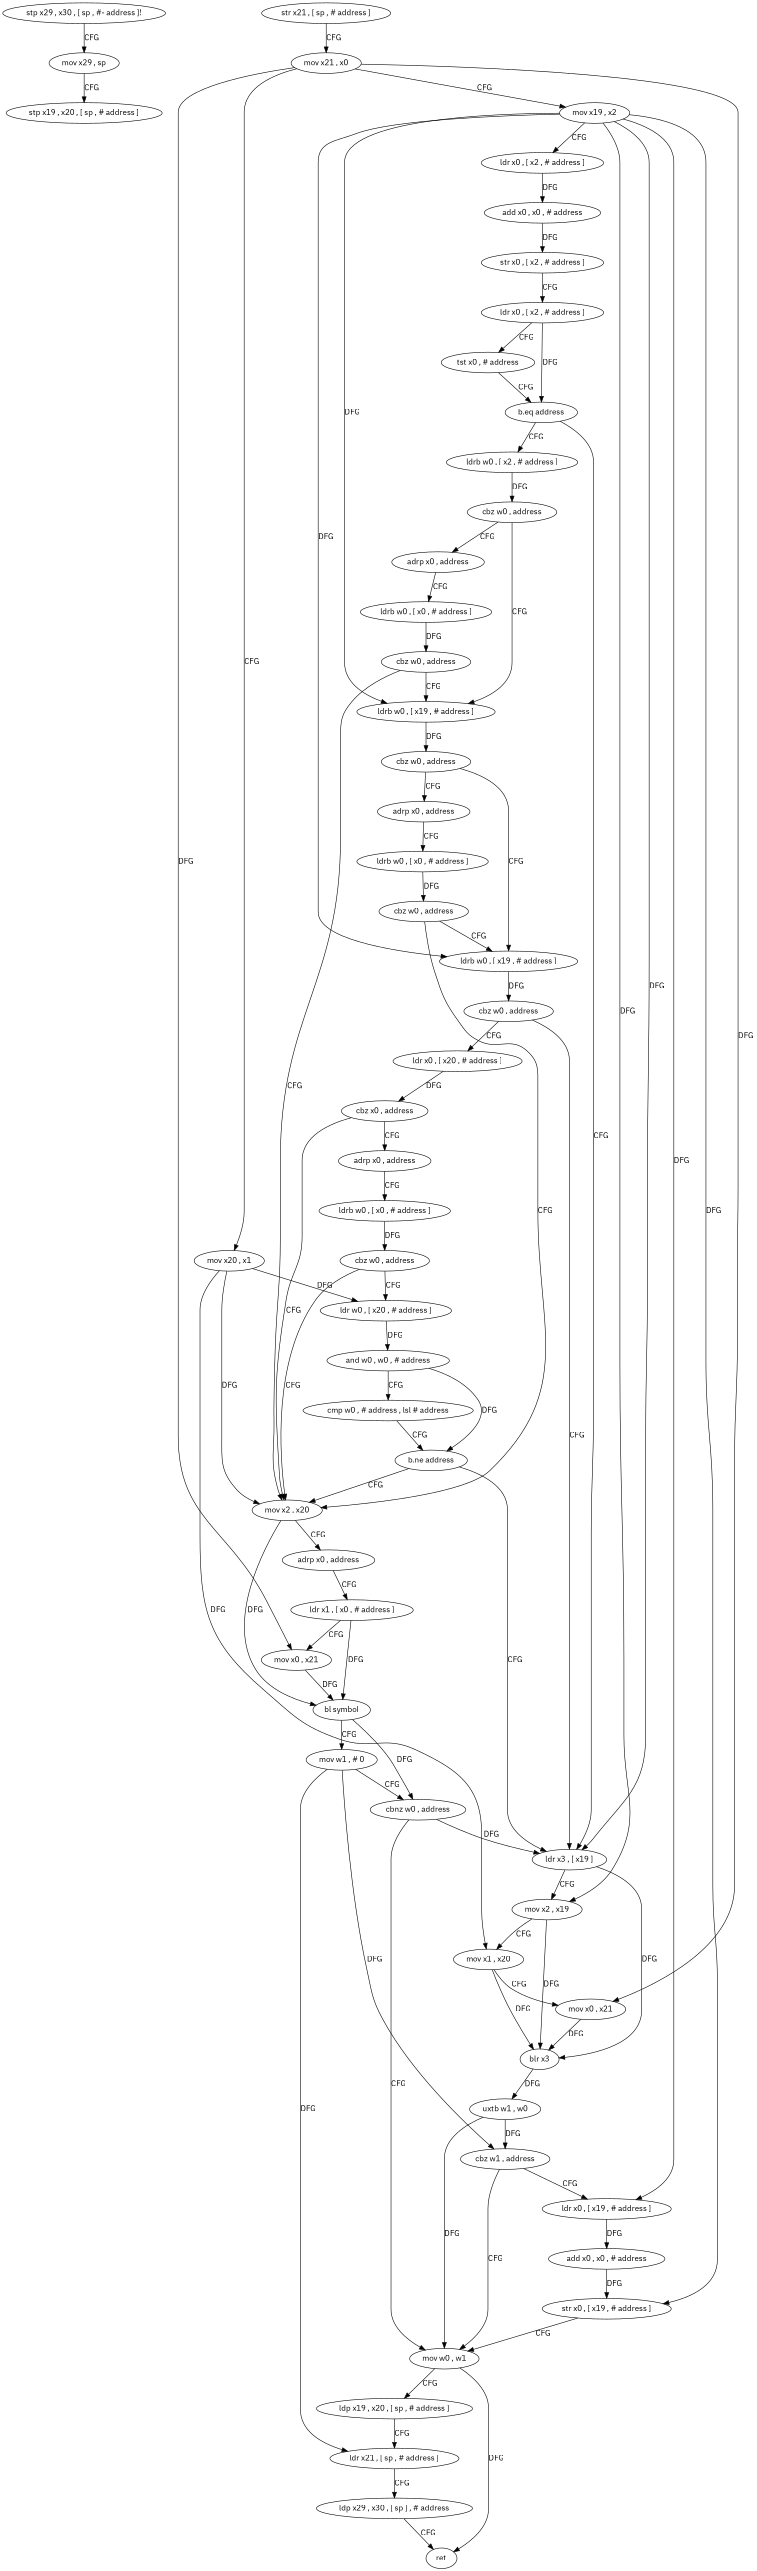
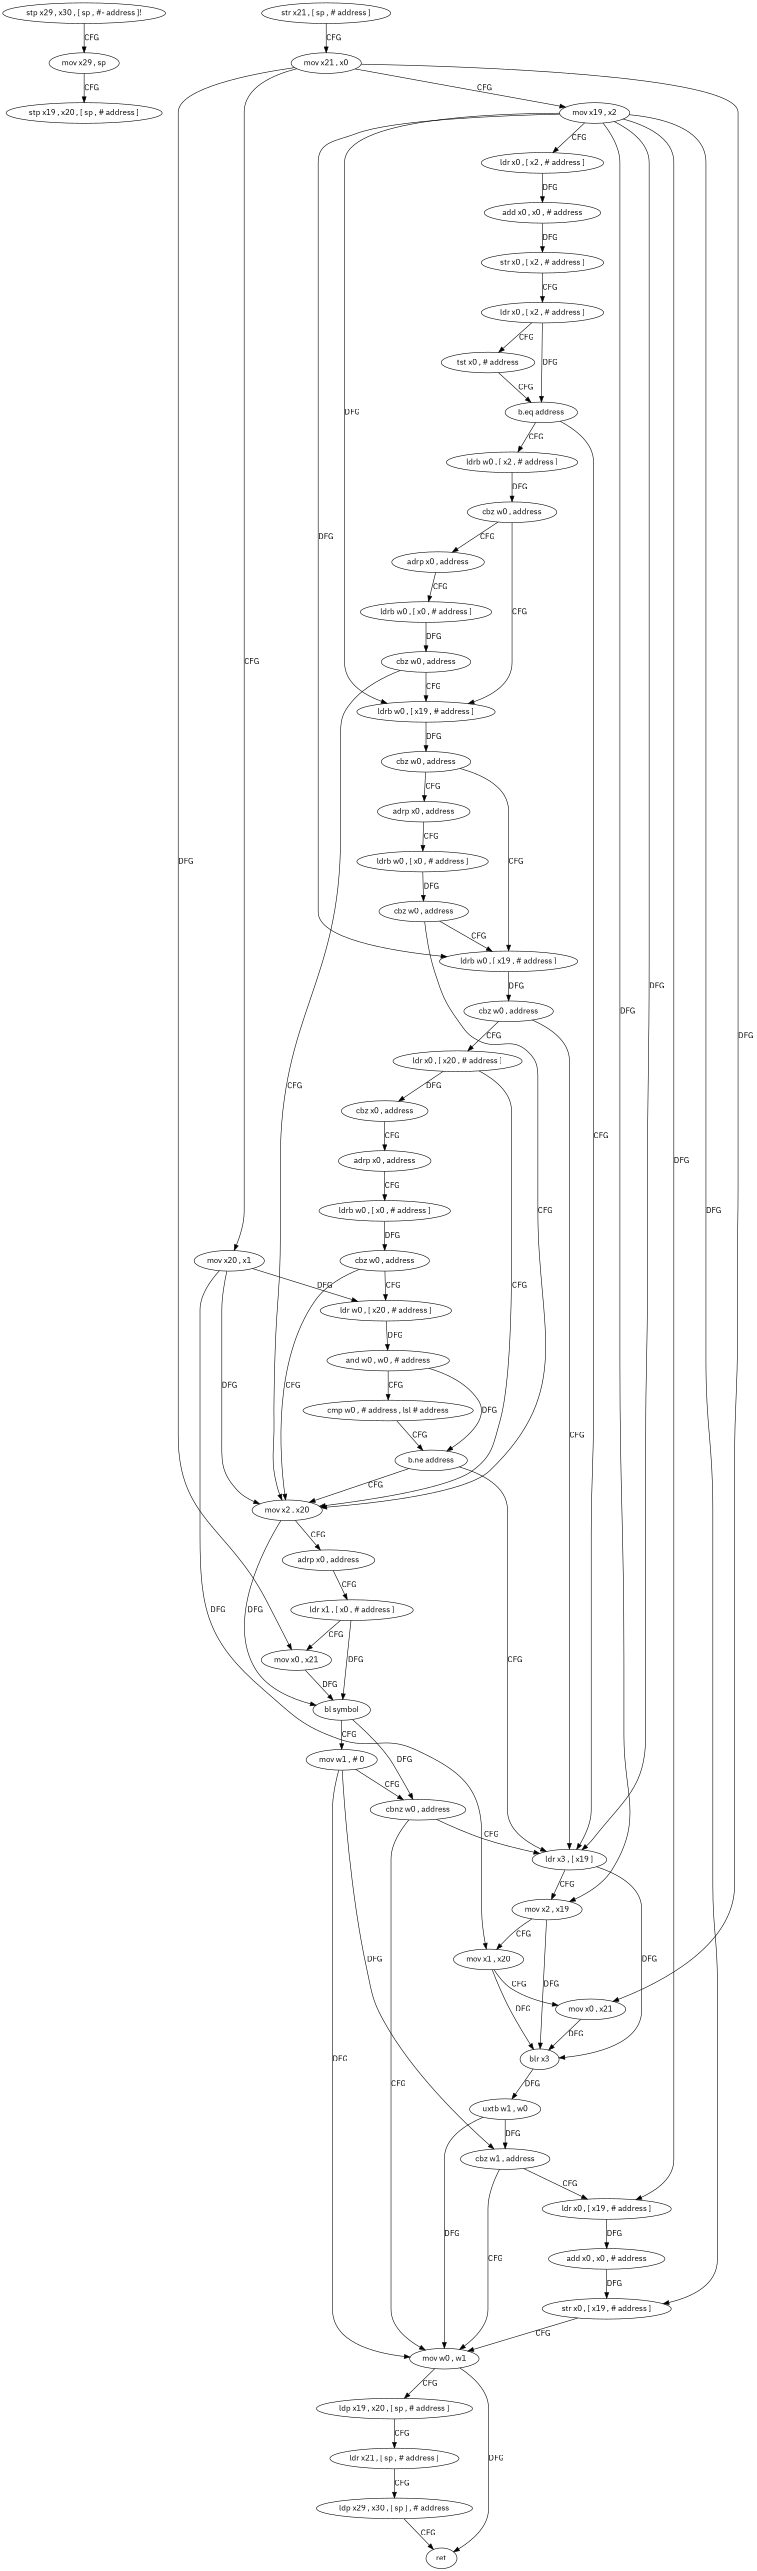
(288, 1292) -> (509, 1345)
(492, 1835) -> (492, 1835)
(300, 2116) -> (333, 2086)
